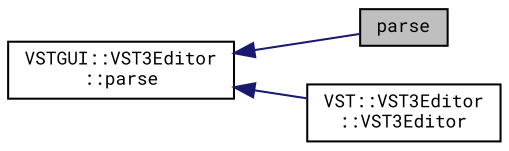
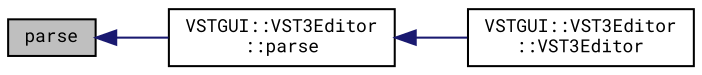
(307, 42) -> (143, 38)
(404, 113) -> (581, 38)
